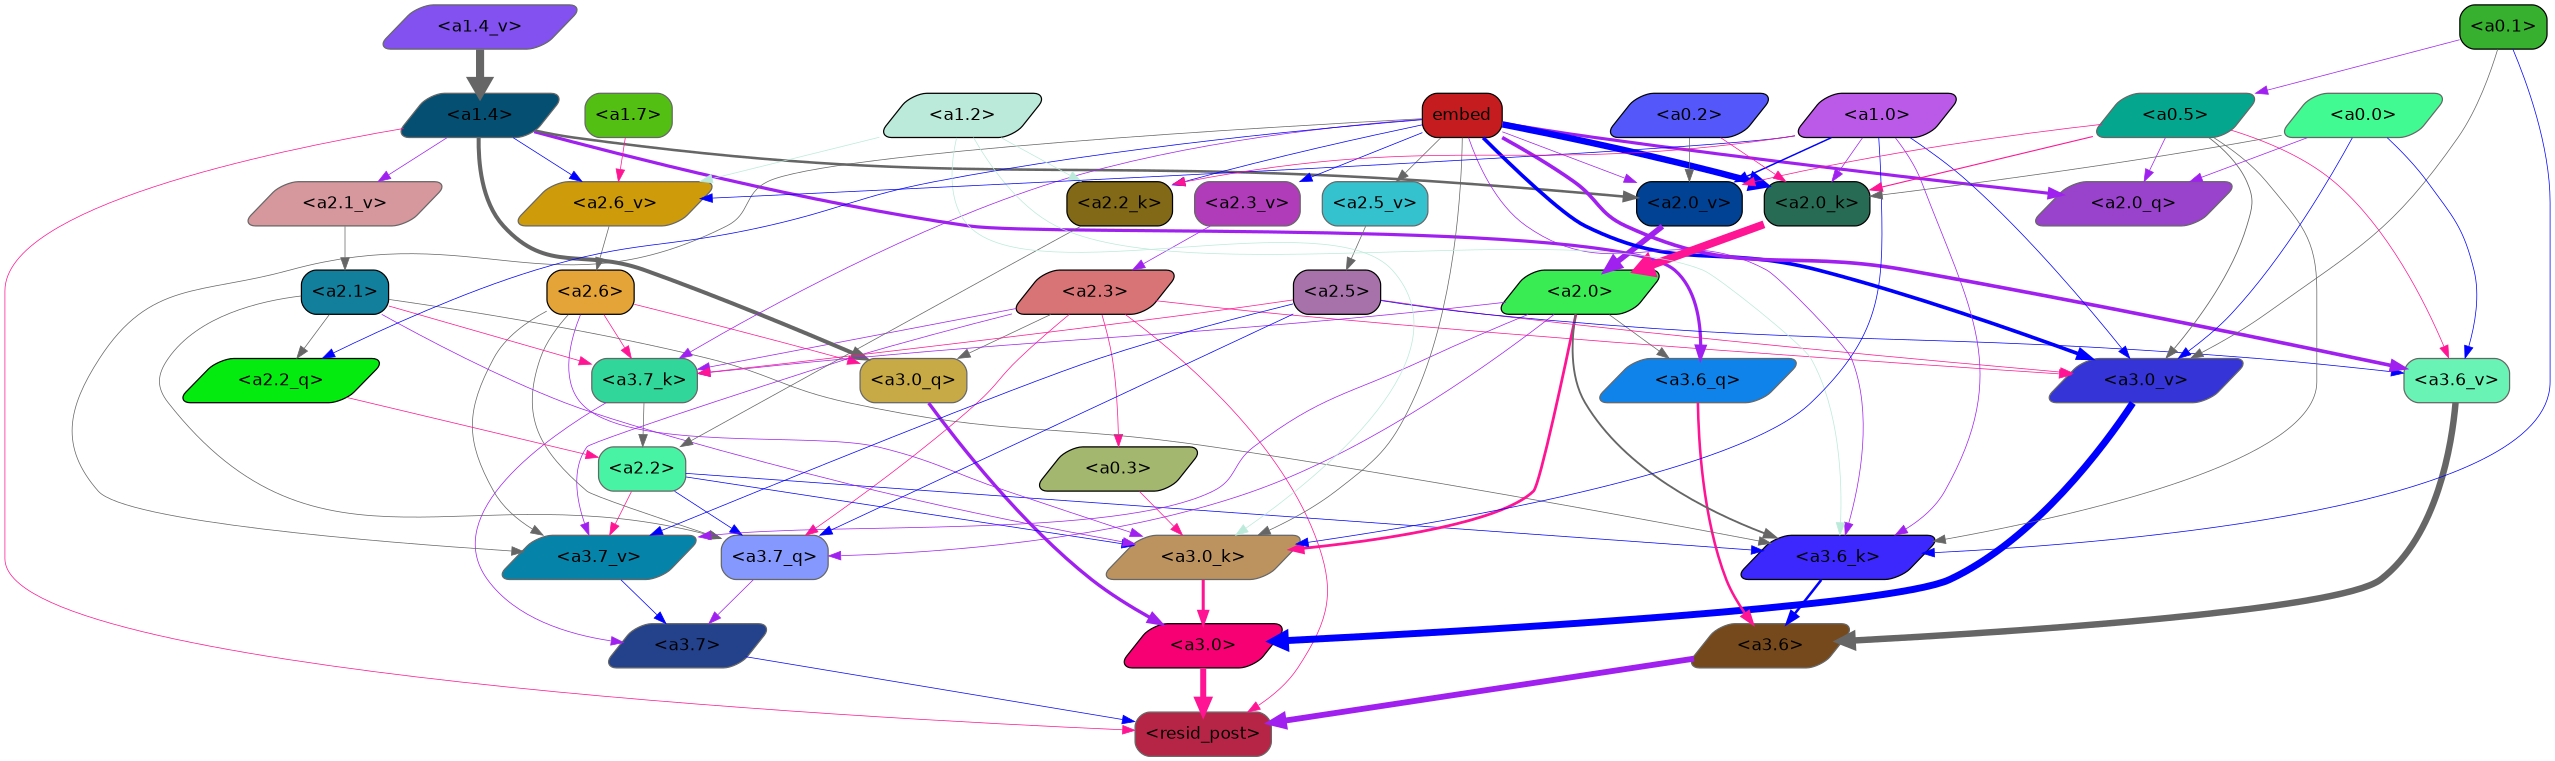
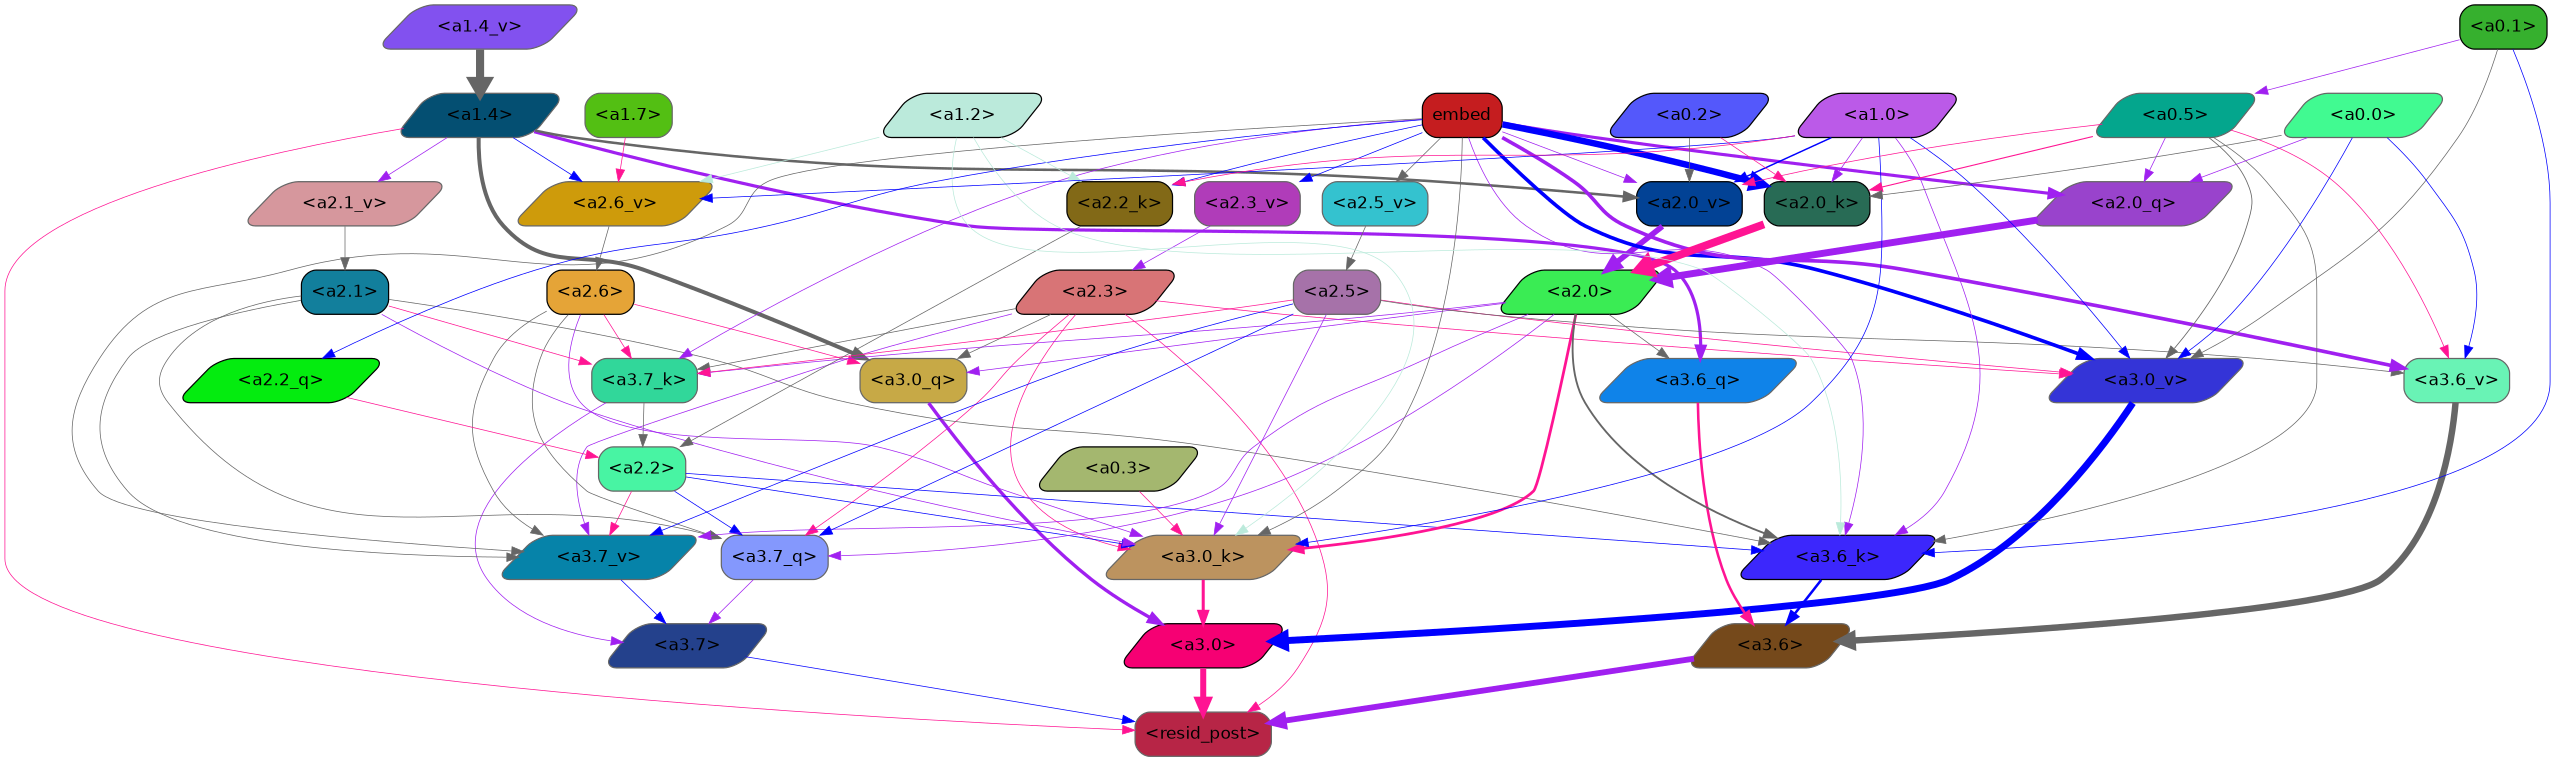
none -> (1853, 249)
(1337, 292) -> (1337, 292)
(317, 332) -> (137, 498)
(855, 339) -> (855, 339)
(1886, 339) -> (1886, 339)
none -> (1216, 340)
(1114, 374) -> (1012, 459)
none -> (1273, 419)
